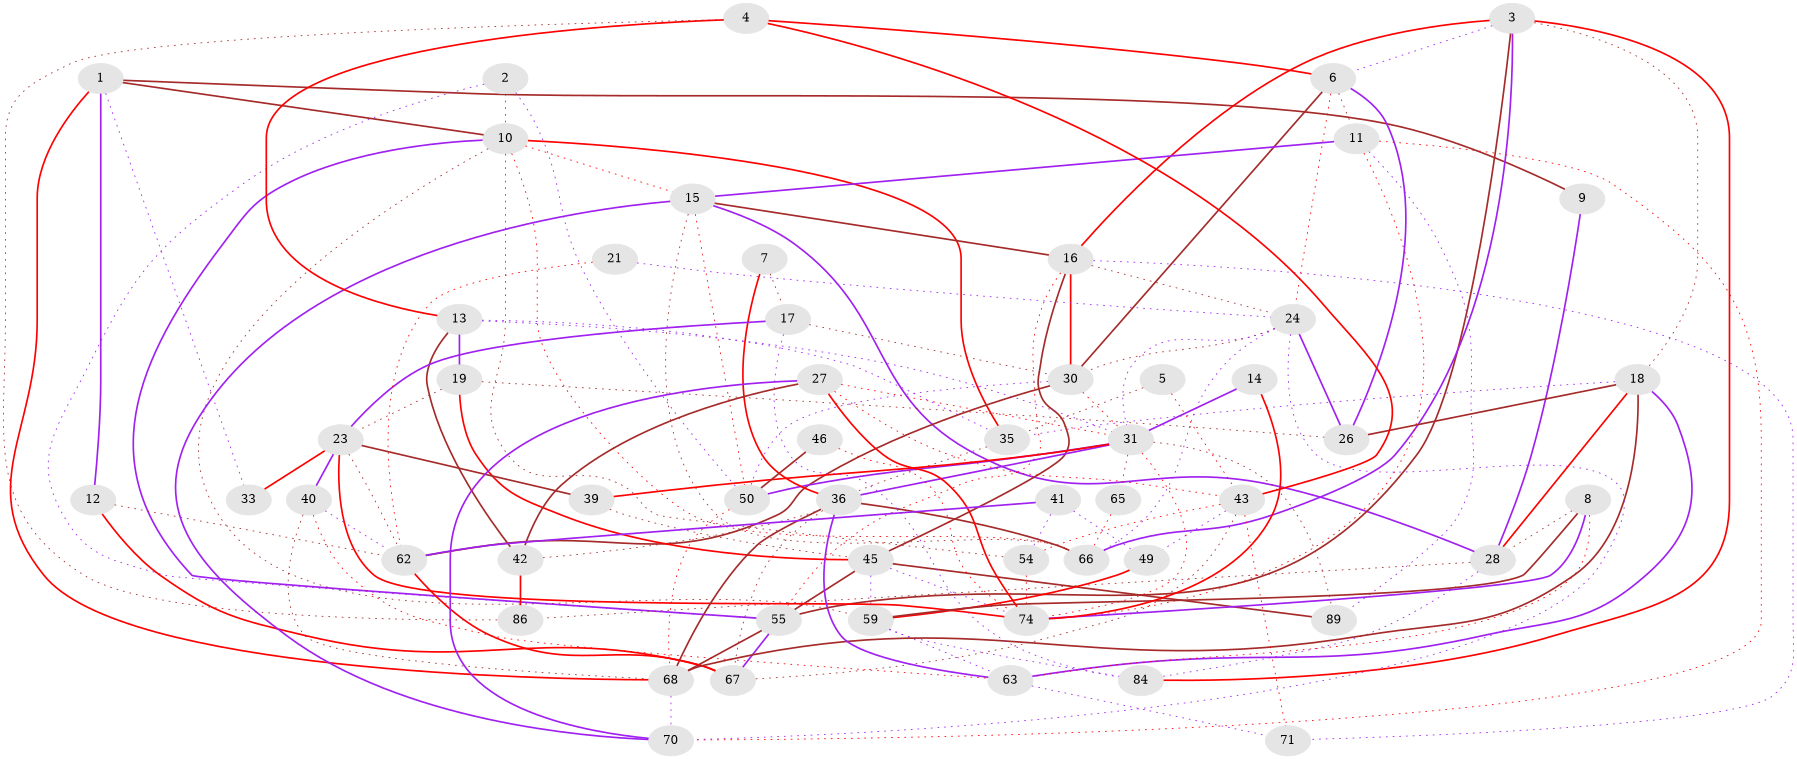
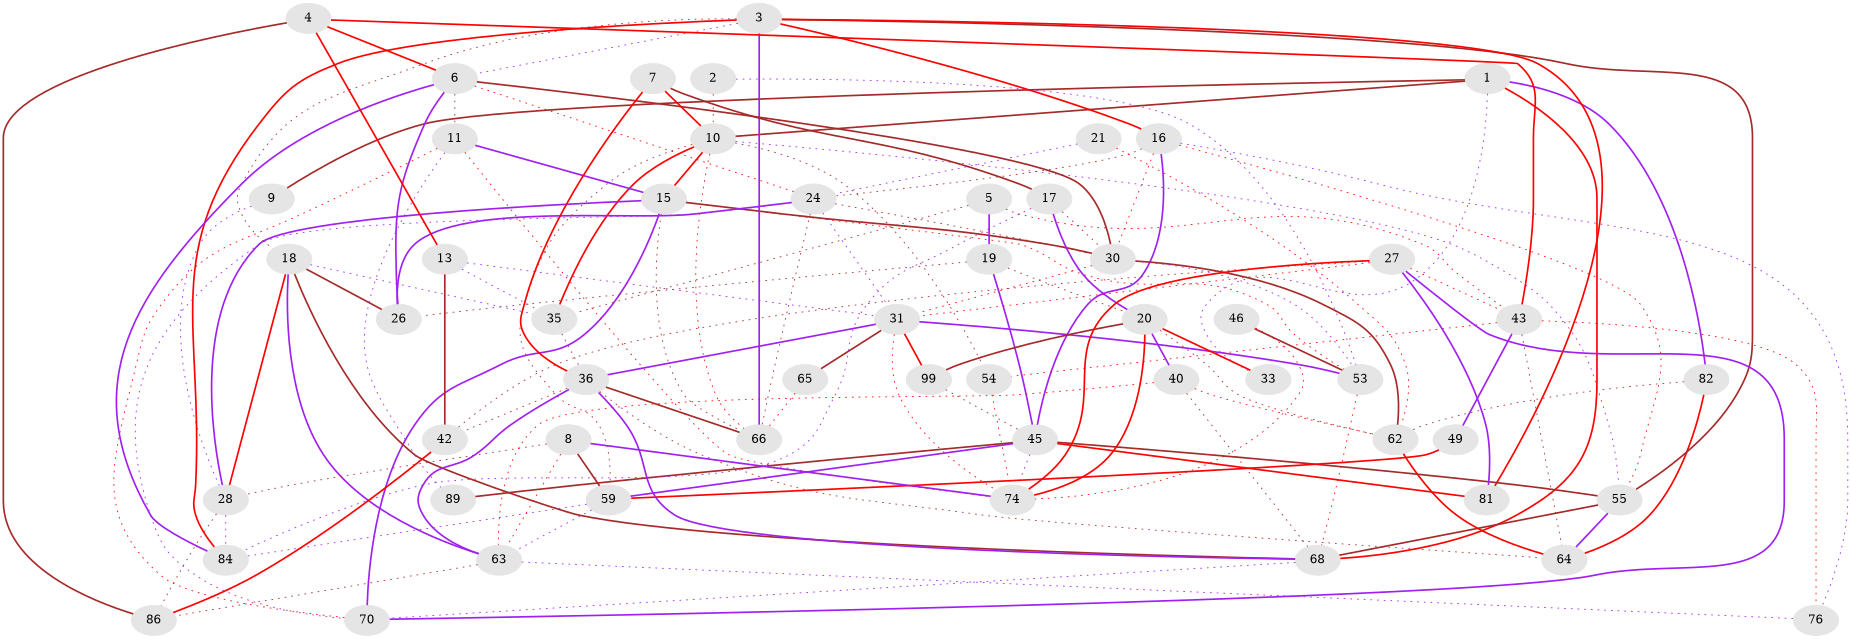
none -> (687, 113)
(599, 169) -> (689, 169)
(5, 200) -> (3, 253)
(882, 229) -> (889, 225)
none -> (167, 269)
(776, 289) -> (851, 139)
(1071, 319) -> (1136, 199)
(459, 350) -> (989, 222)
(1551, 374) -> (181, 333)
(1255, 380) -> none
(641, 434) -> (902, 300)
(1187, 437) -> (784, 324)
(341, 440) -> (1145, 319)
(1056, 463) -> (1085, 307)
(1125, 470) -> (856, 347)
(1284, 497) -> none
(93, 500) -> (1707, 380)
(592, 500) -> (929, 380)
(747, 500) -> (1360, 380)
(1058, 500) -> none
none -> (1487, 500)
(1204, 524) -> (1487, 380)
(597, 527) -> (1016, 353)
(357, 530) -> (1248, 405)
(78, 535) -> none
(163, 538) -> (1250, 201)
(733, 572) -> (910, 546)
none -> (327, 590)
(871, 590) -> (831, 469)
(733, 681) -> (1564, 560)
(1288, 741) -> (1816, 620)
